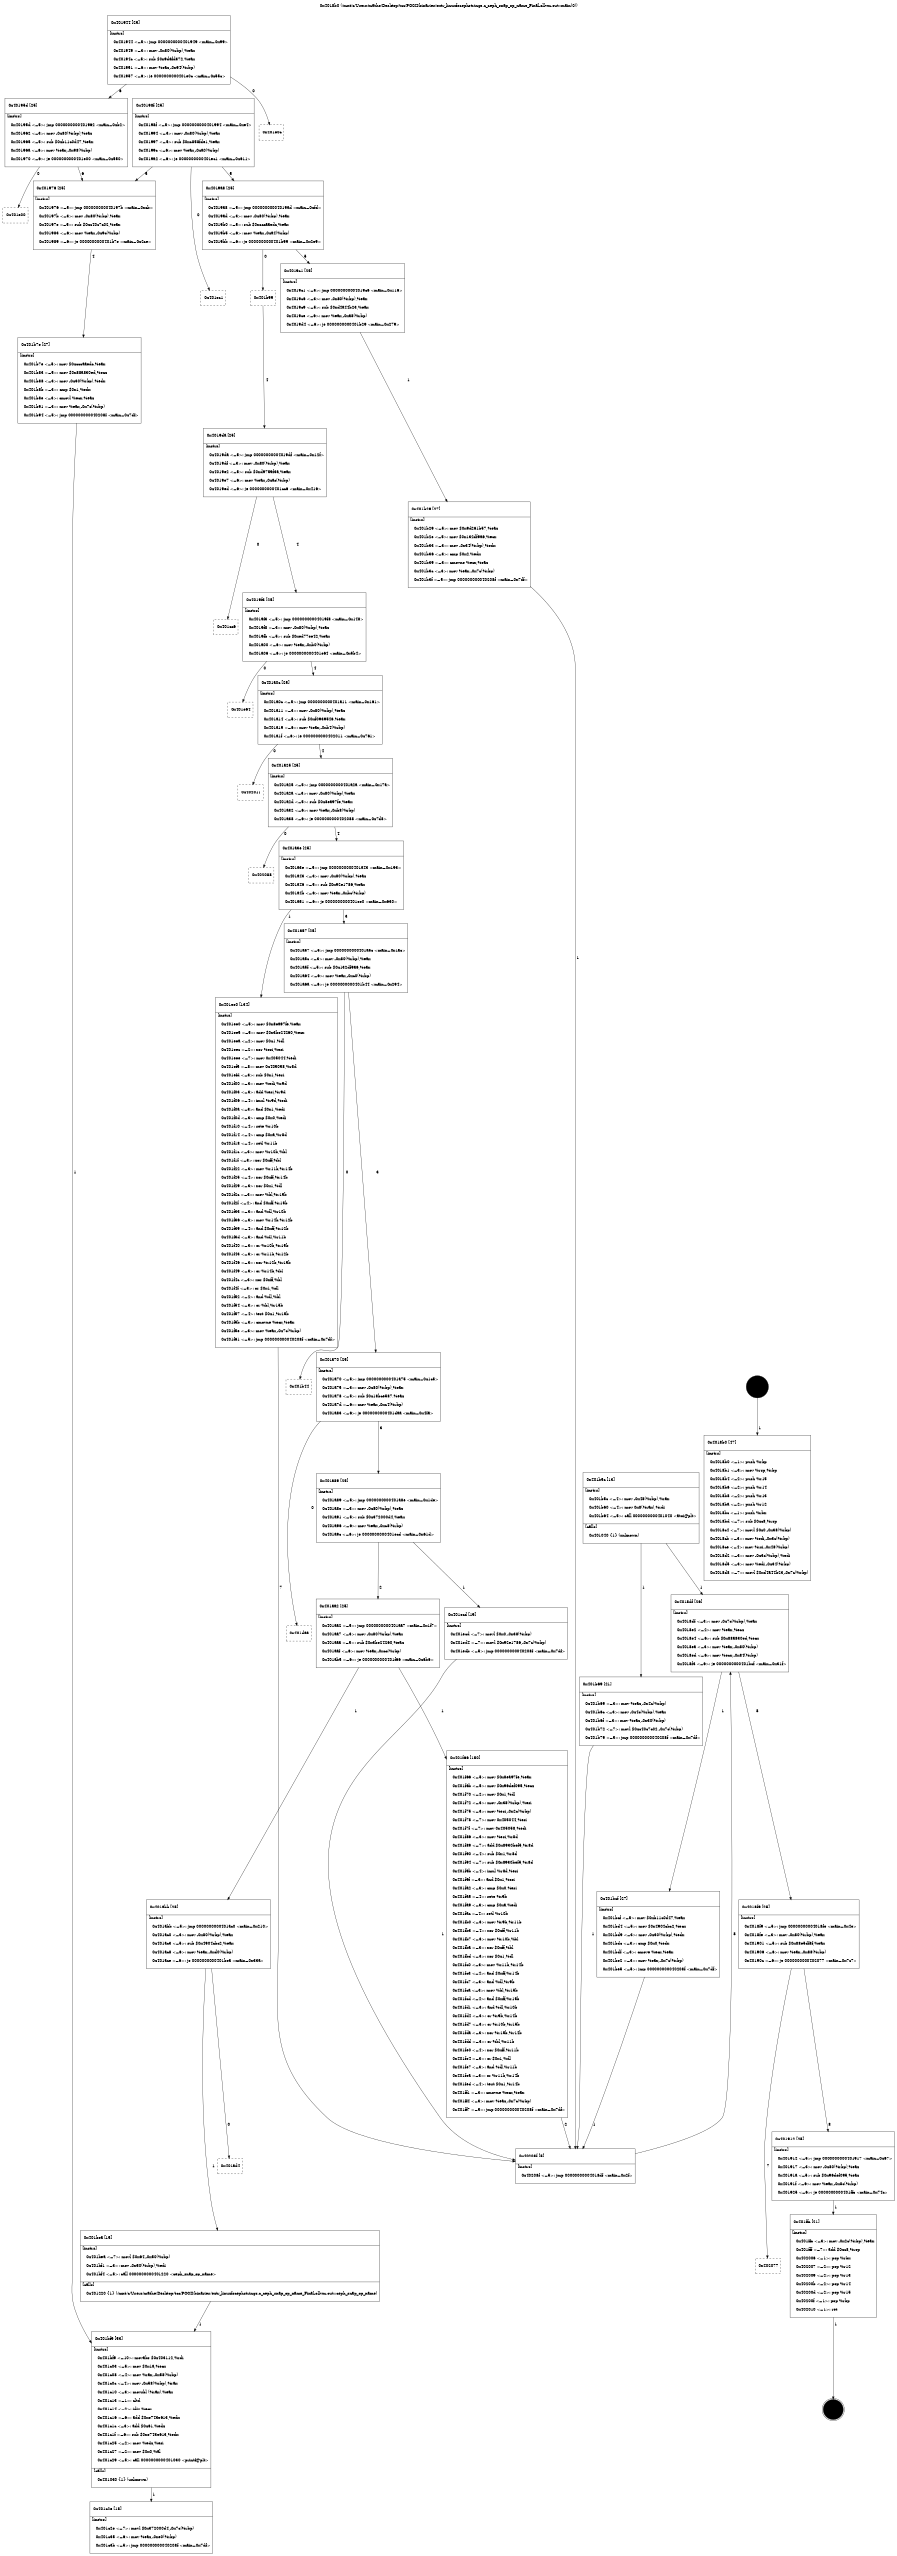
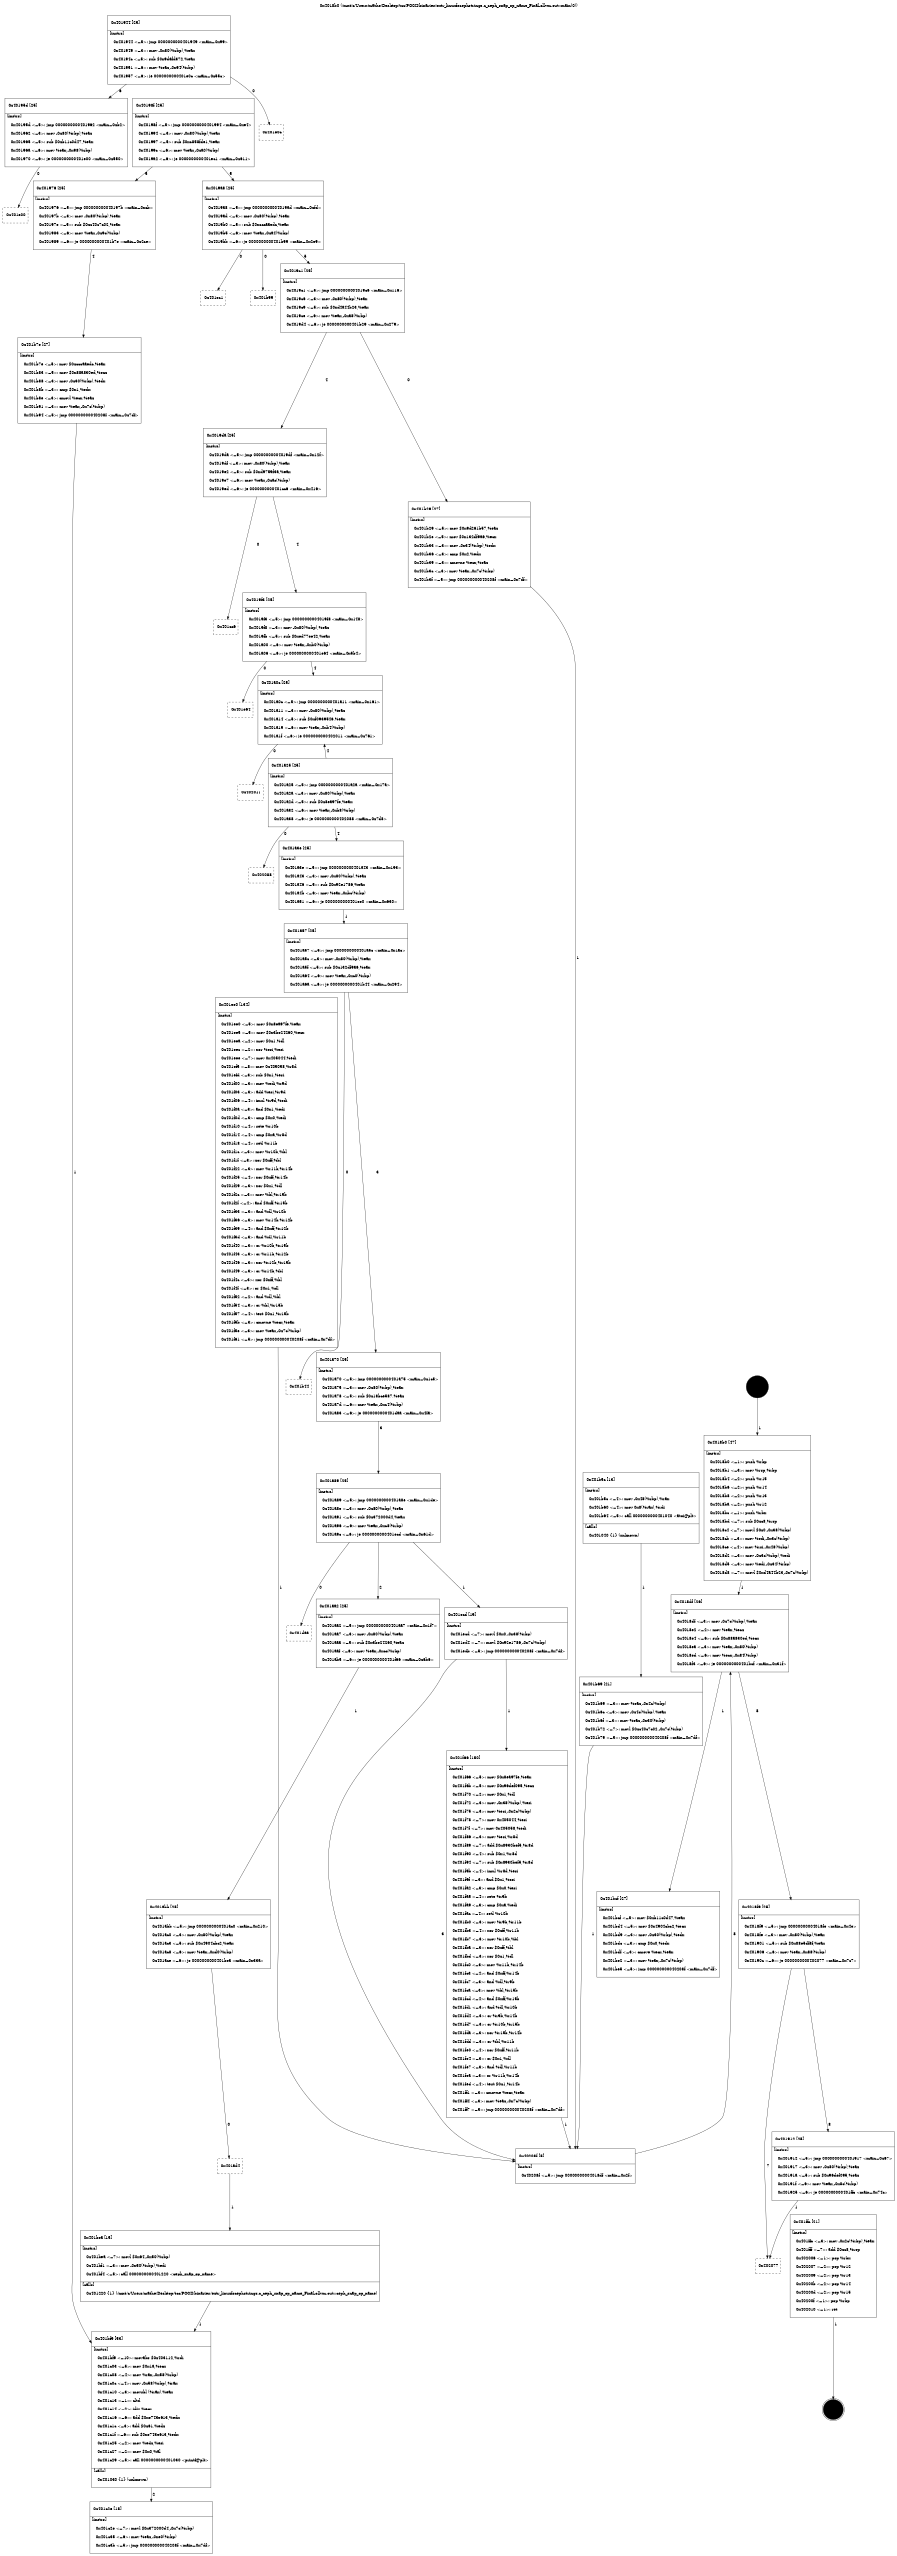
(80, 173) -> none
(193, 229) -> (231, 269)
(264, 366) -> (304, 379)
(408, 380) -> (408, 380)
(320, 750) -> (325, 753)
(346, 917) -> (346, 917)
(271, 950) -> none
(288, 1519) -> (322, 1581)
(683, 1568) -> (740, 1586)
(280, 1588) -> (280, 1588)
(423, 1712) -> (506, 1704)
(442, 1934) -> (442, 1934)
(616, 2062) -> none
(203, 2099) -> (230, 2201)
(565, 2125) -> (565, 2125)
(833, 2206) -> (781, 2226)
(153, 2495) -> (153, 2495)
